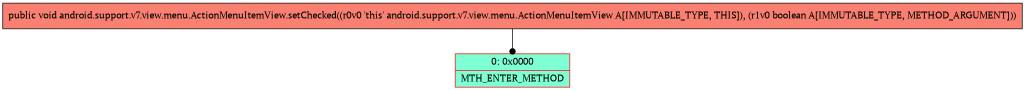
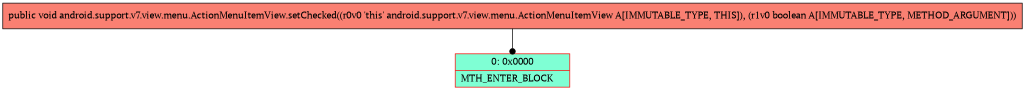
(512, 78) -> (507, 78)
